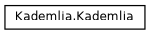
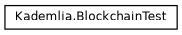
(75, 17) -> (91, 17)
